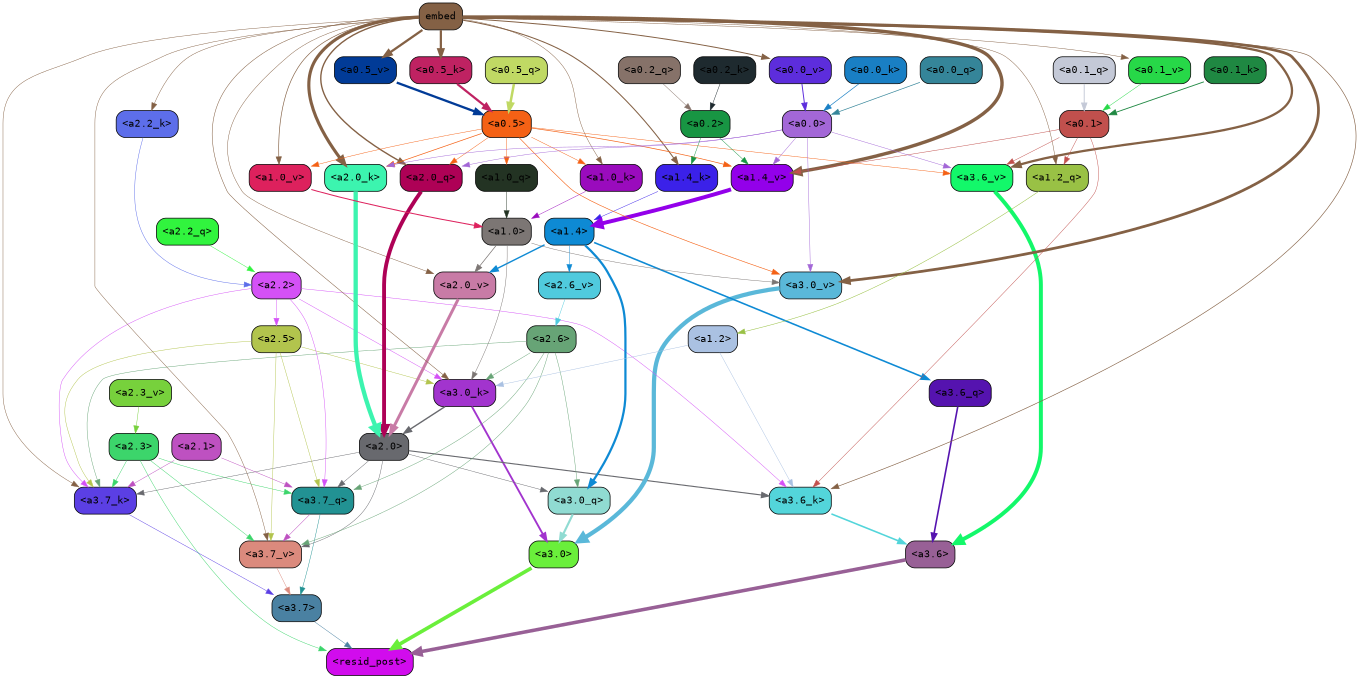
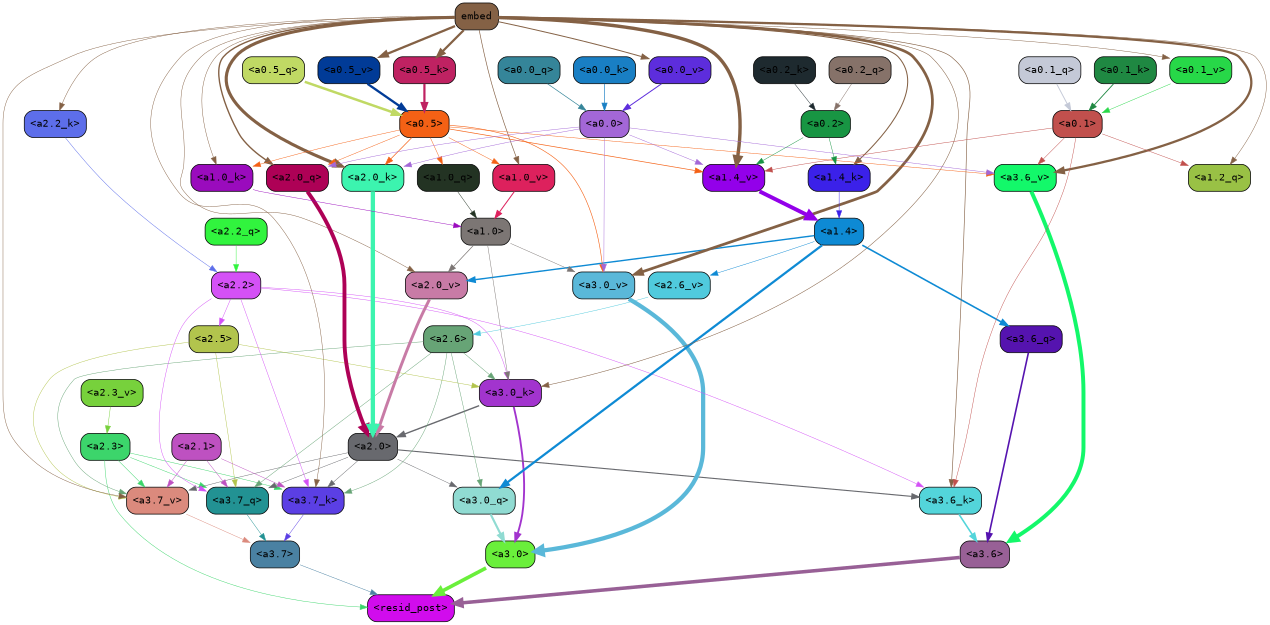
(713, 339) -> none
(109, 362) -> none
(299, 525) -> (180, 470)
